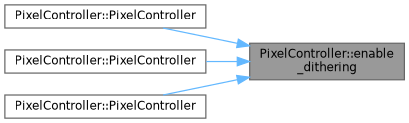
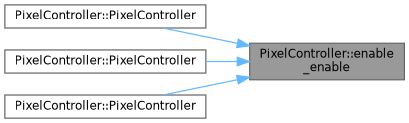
(327, 62) -> (327, 62)
